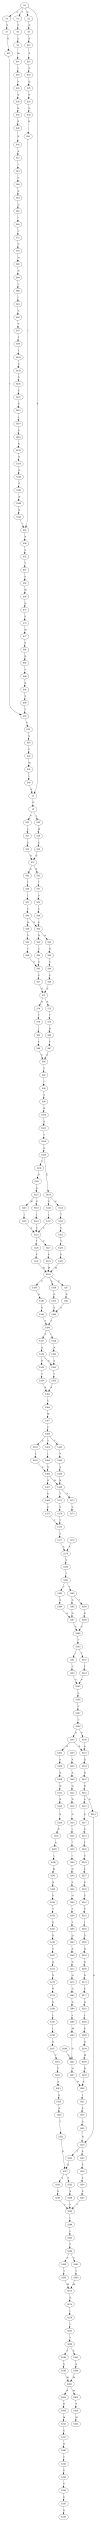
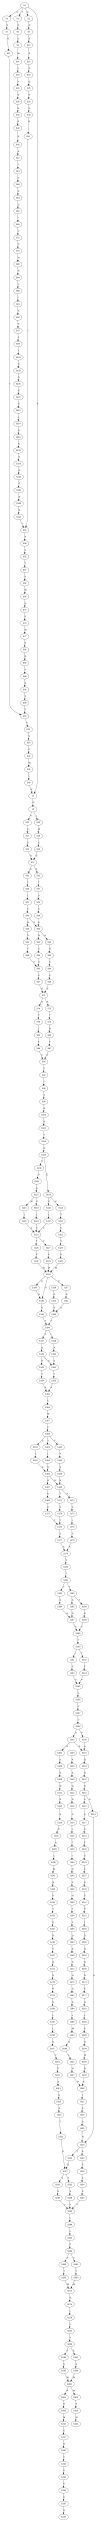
(51, 1280) -> (45, 1287)
none -> (72, 1527)
(72, 2048) -> (69, 2041)
